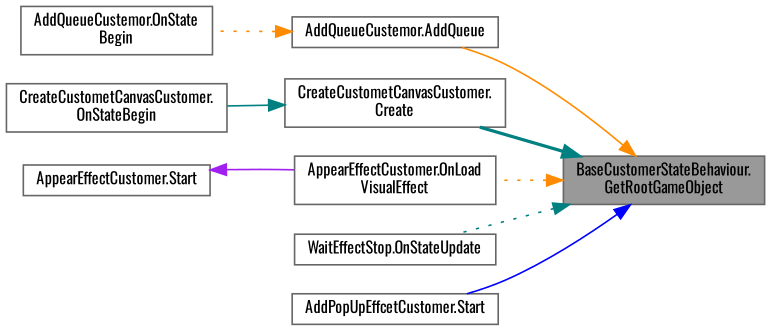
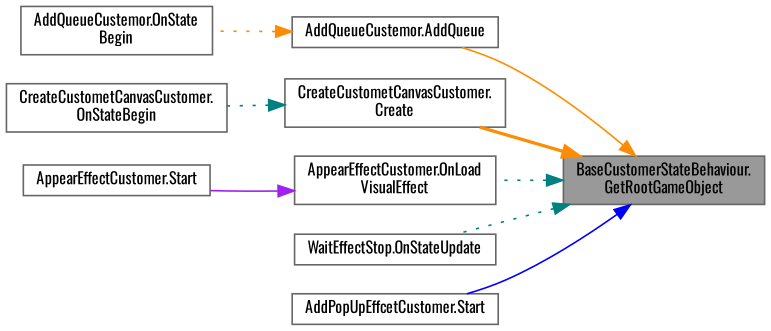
(248, 106) -> (248, 106)
(522, 139) -> (522, 139)
(261, 169) -> (244, 191)
(521, 180) -> (521, 180)
